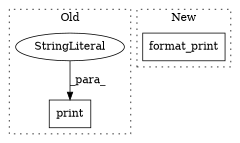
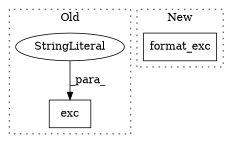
(184, 47) -> (180, 47)
(70, 114) -> (70, 114)
